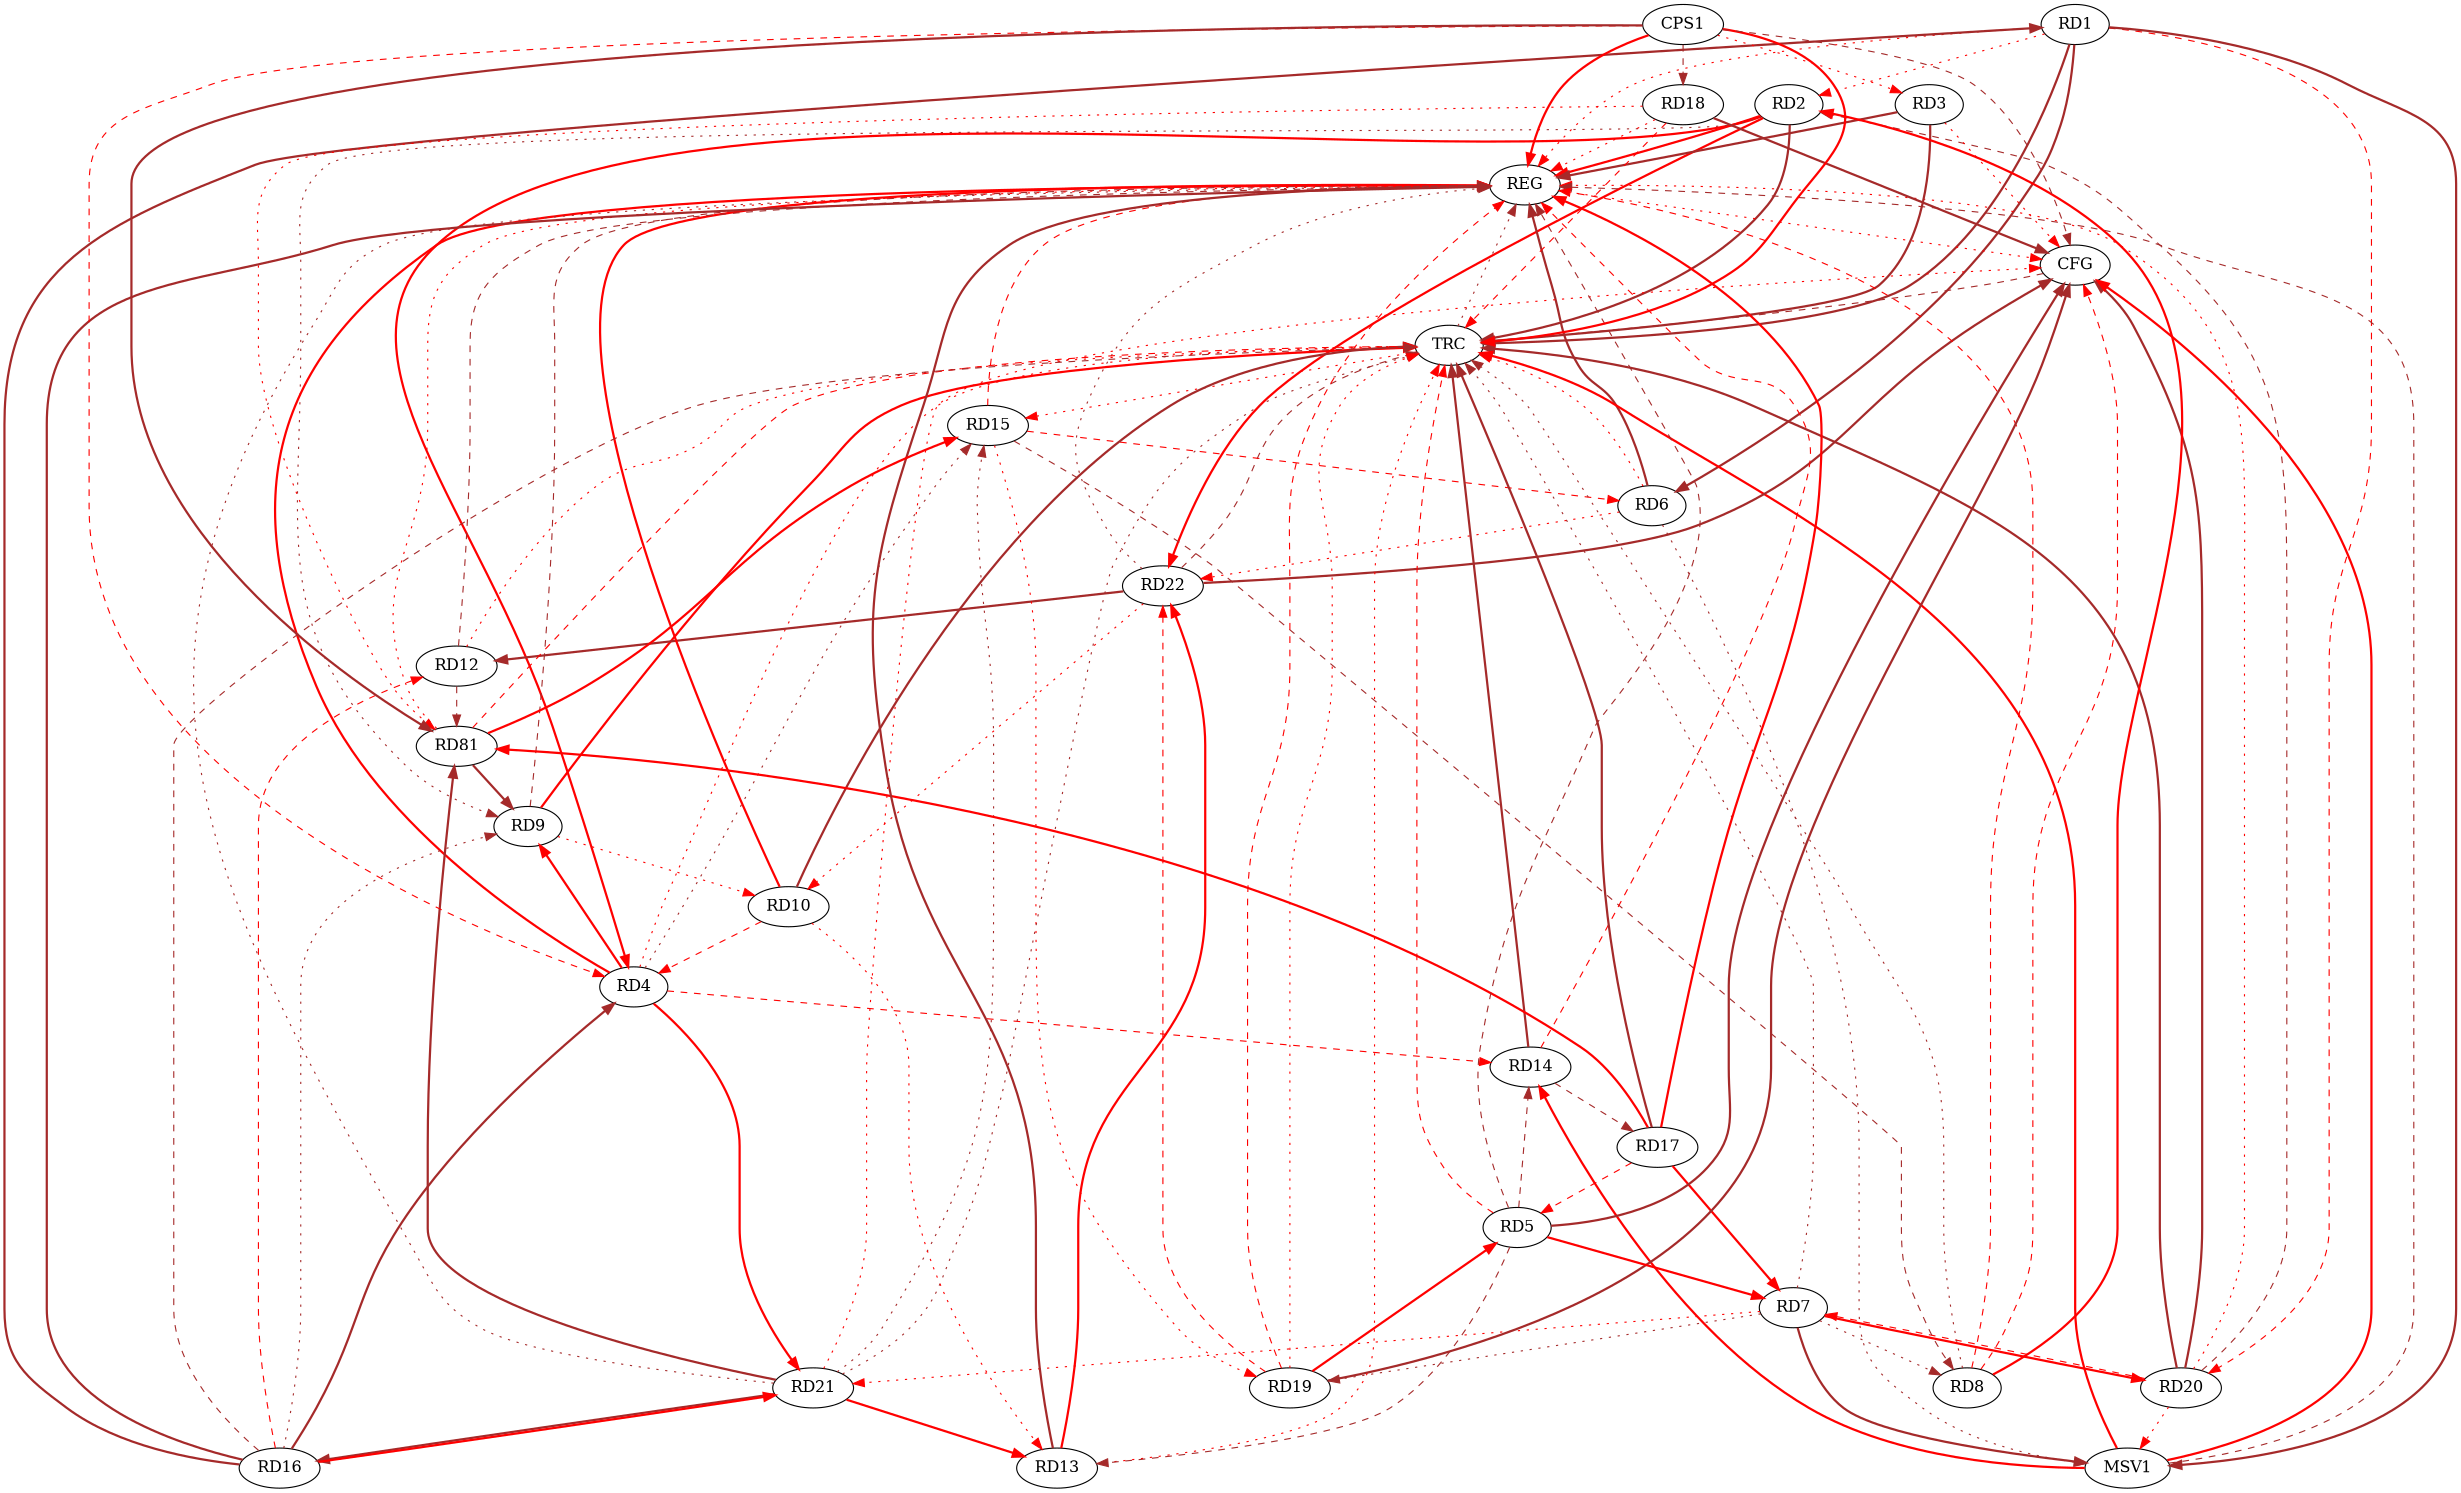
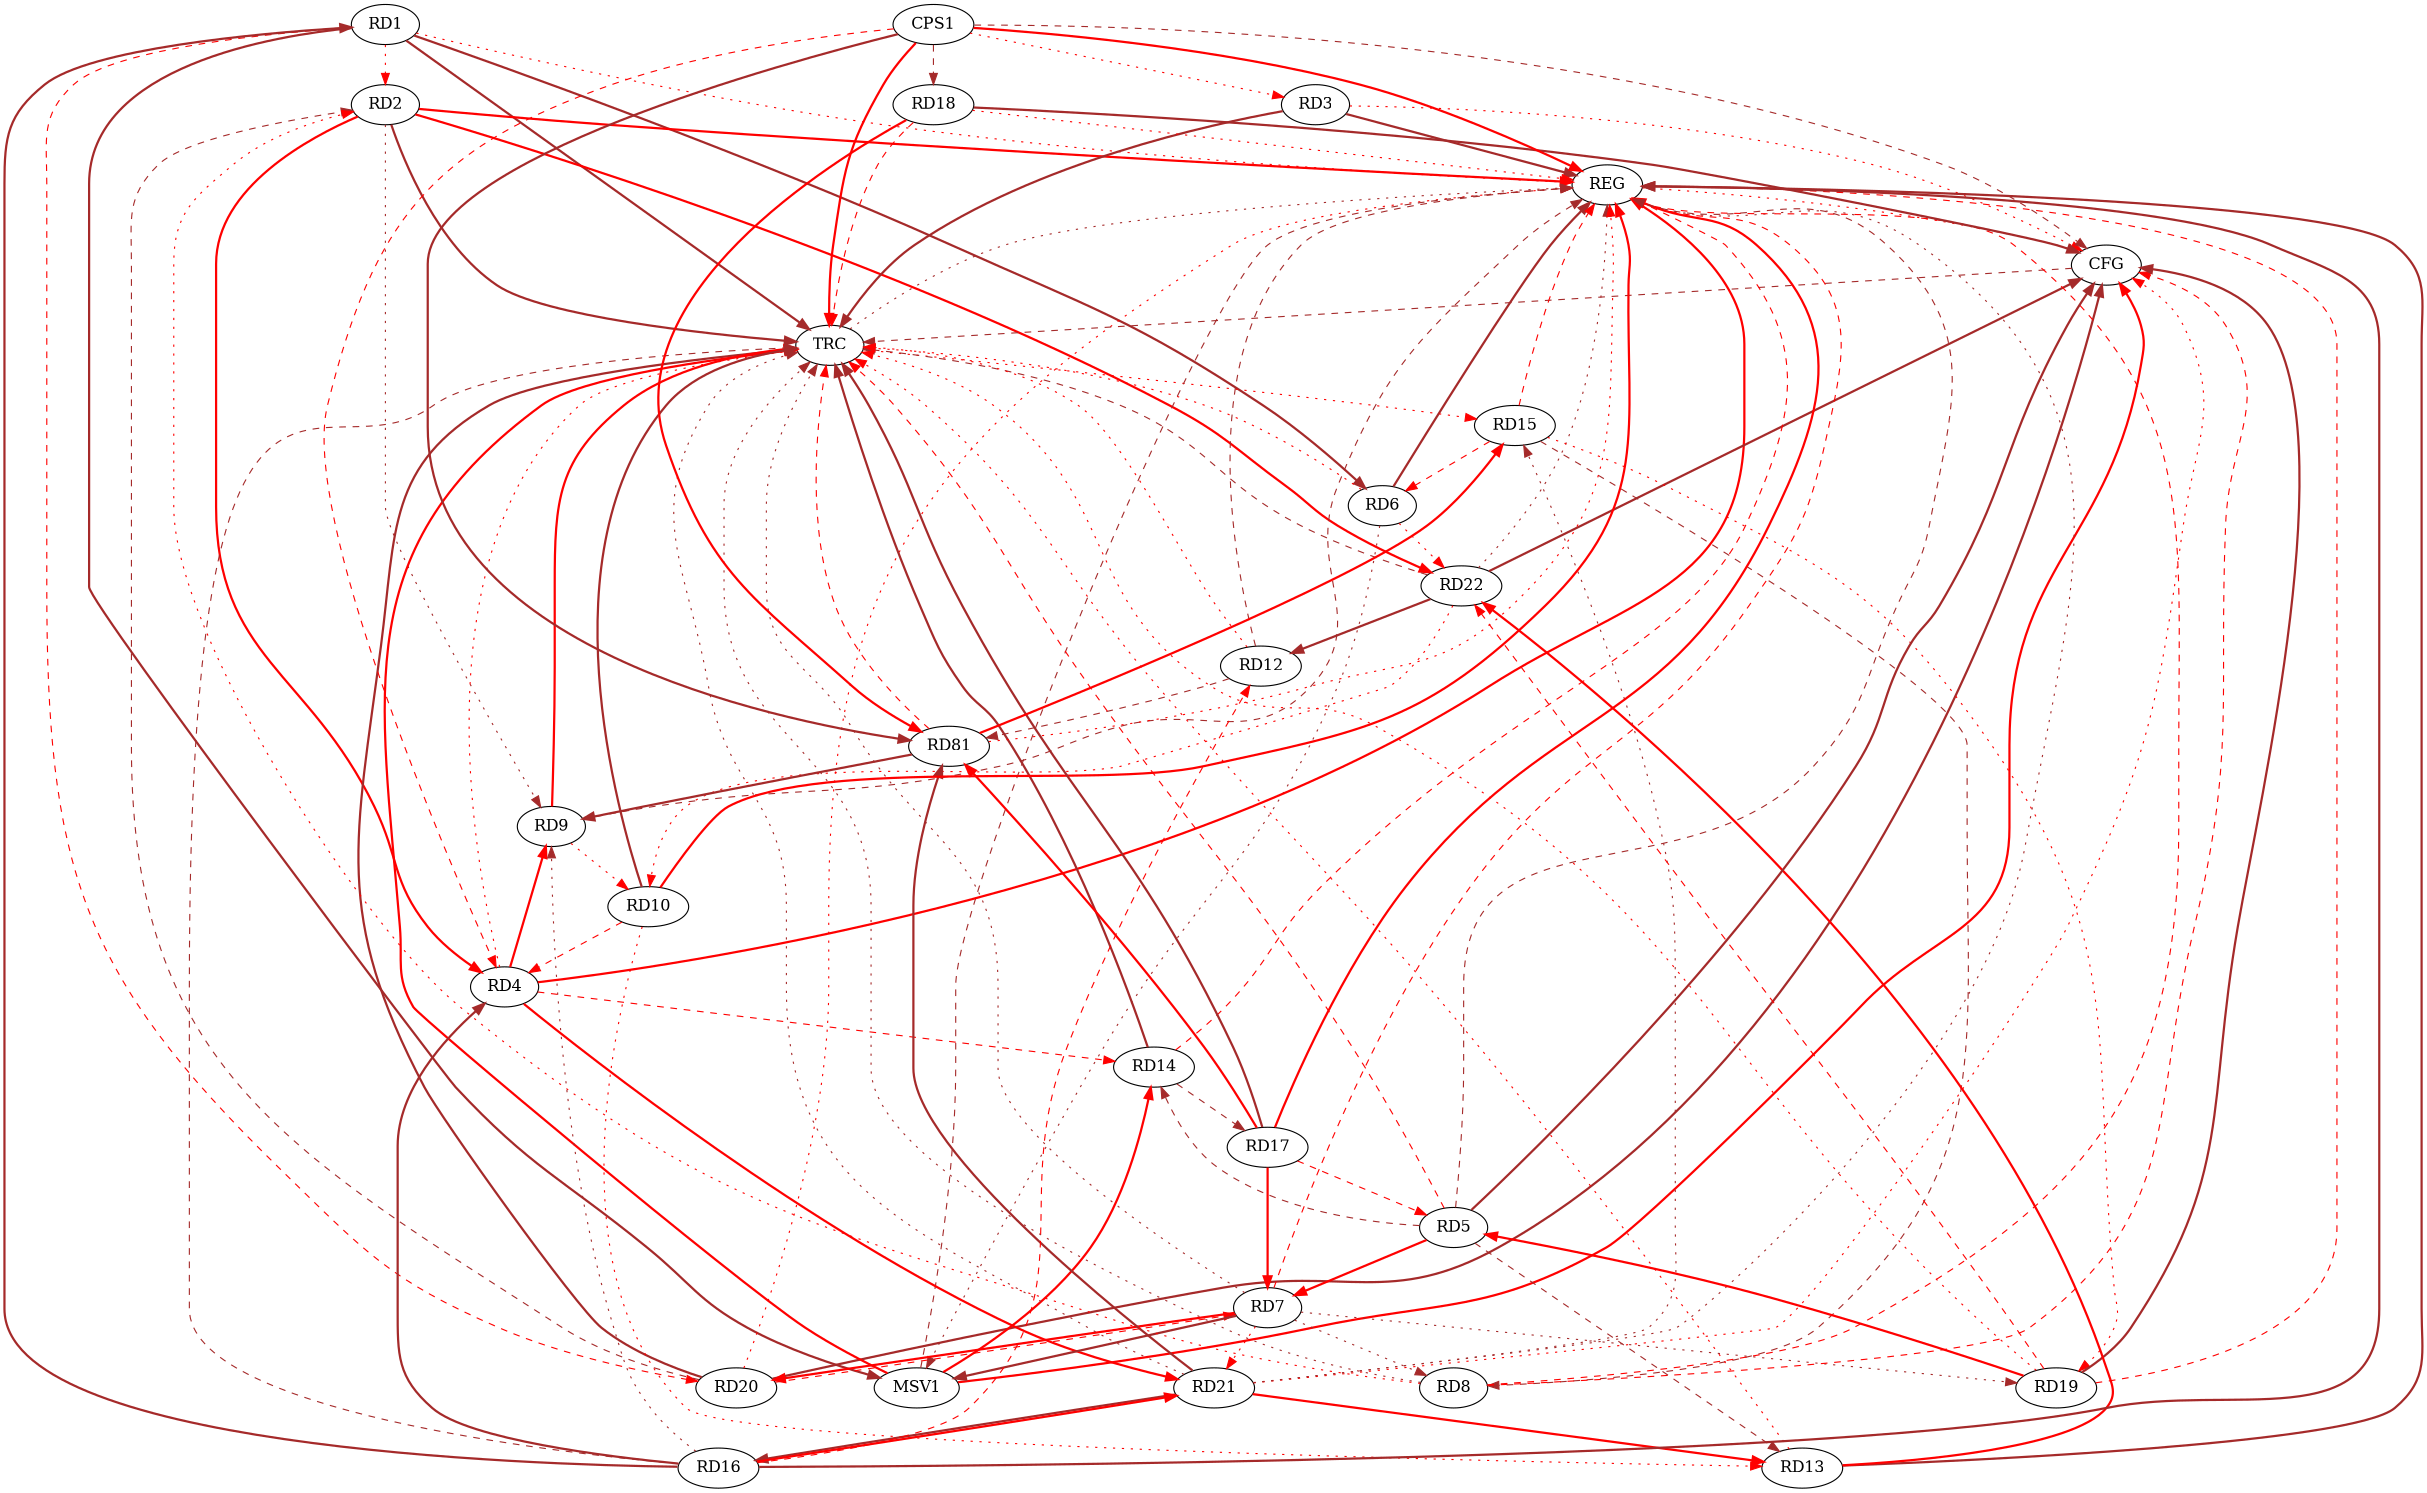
(659, 129) -> (660, 398)
(2144, 669) -> (451, 998)
(796, 705) -> none
none -> (1651, 714)
(2158, 1423) -> none
